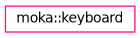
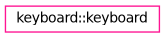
(70, 19) -> (82, 19)
